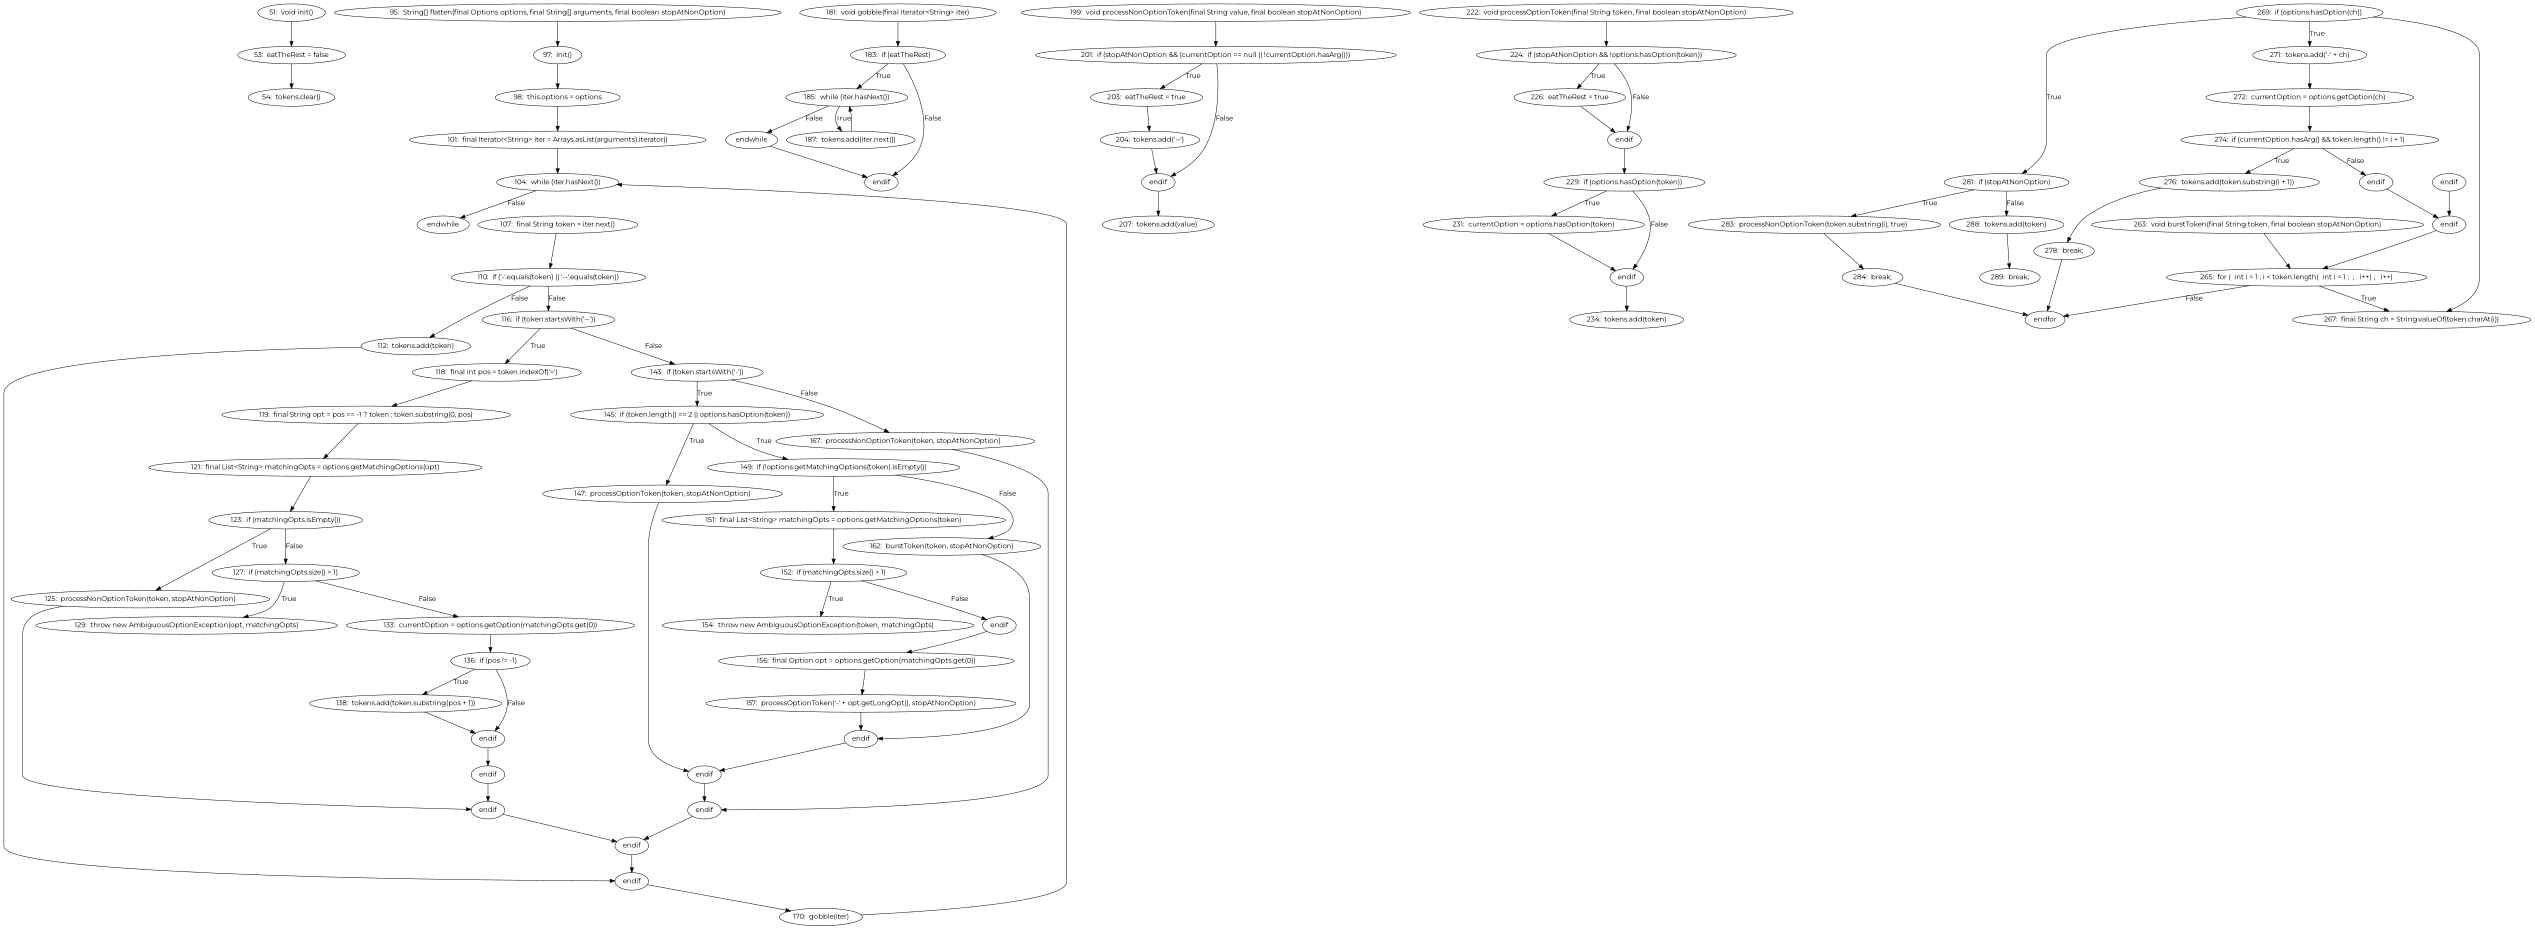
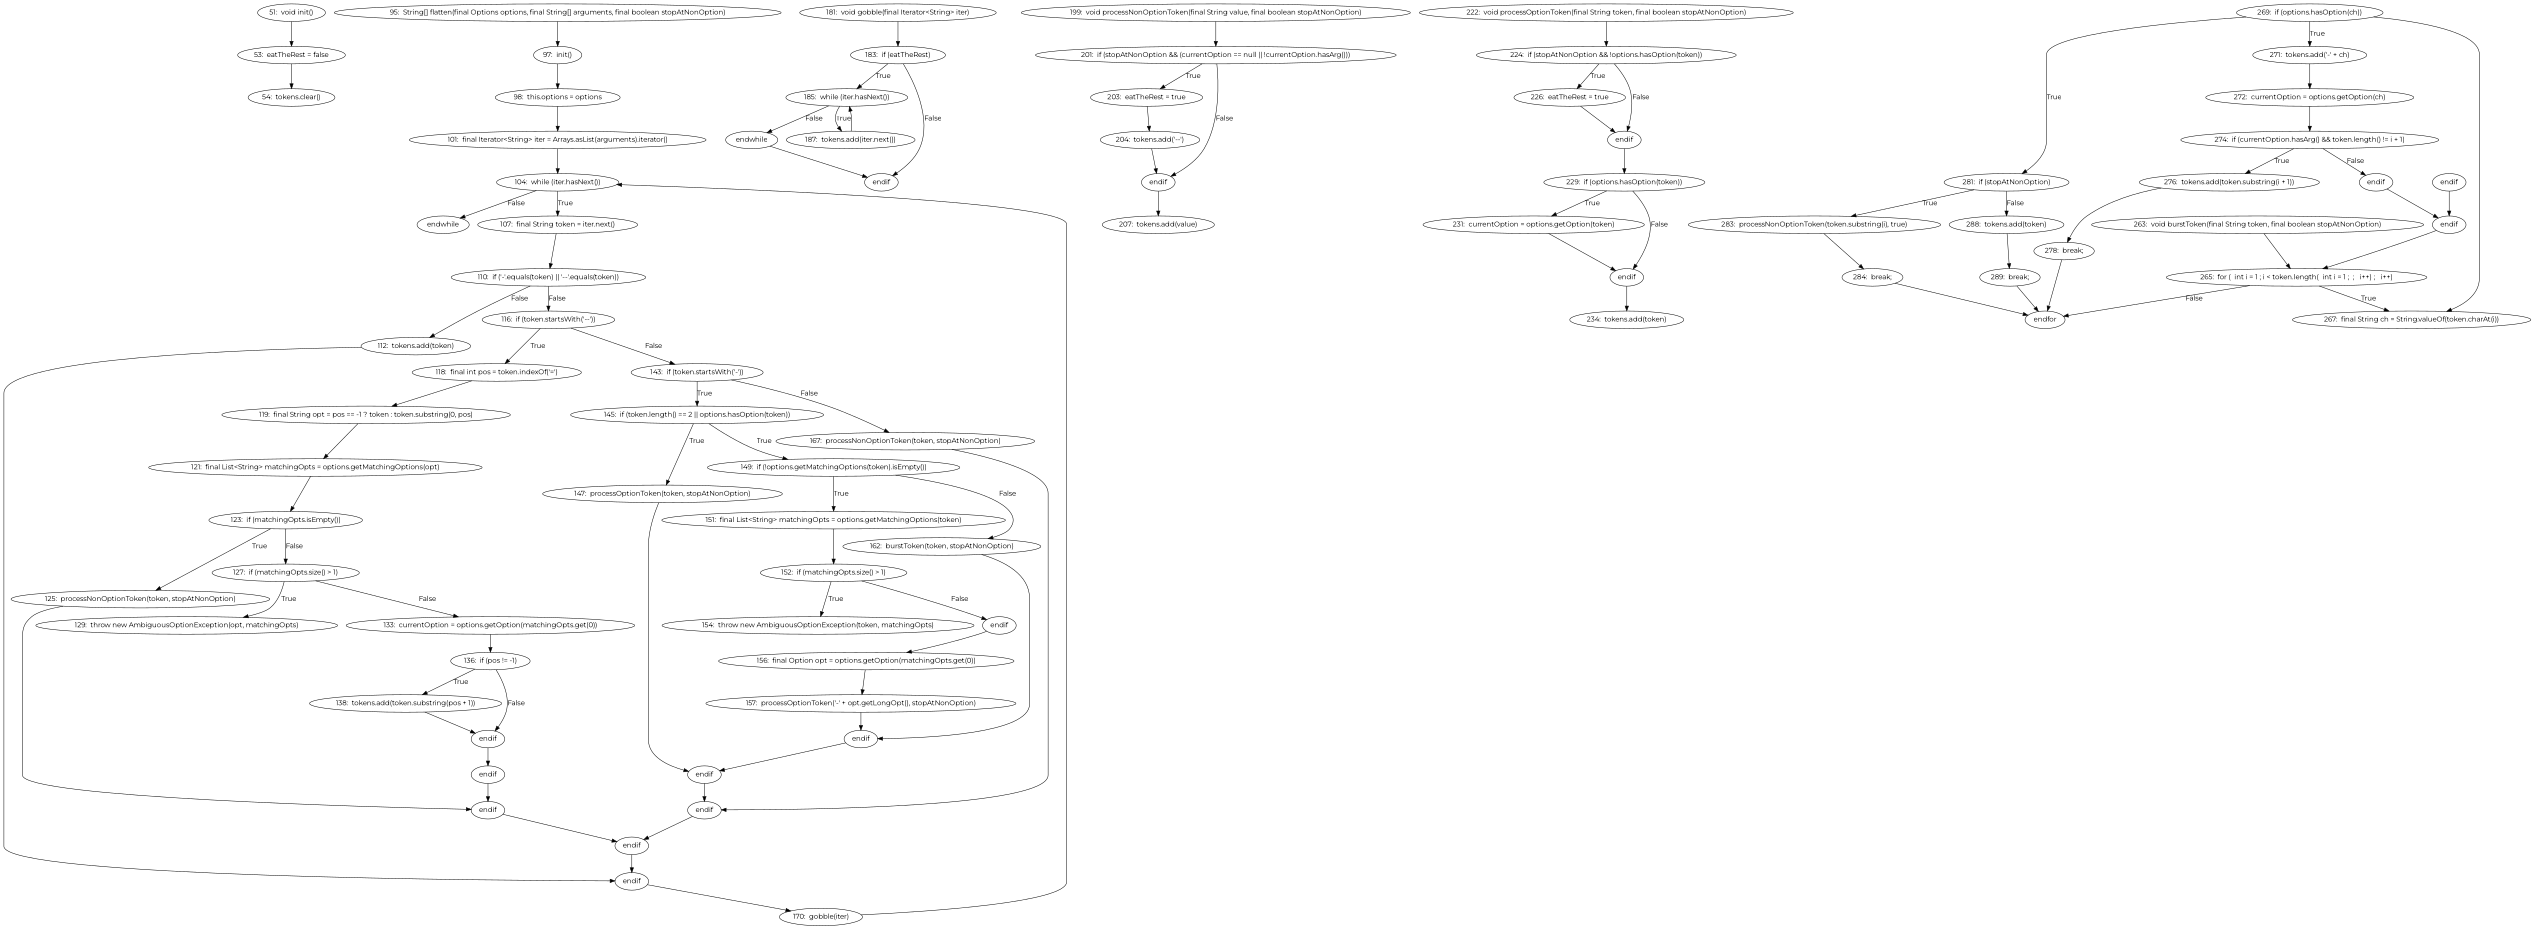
none -> (558, 201)
(1534, 225) -> (1534, 225)
none -> (2026, 297)
